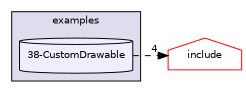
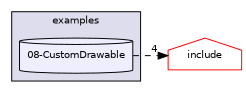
(76, 56) -> (76, 56)
